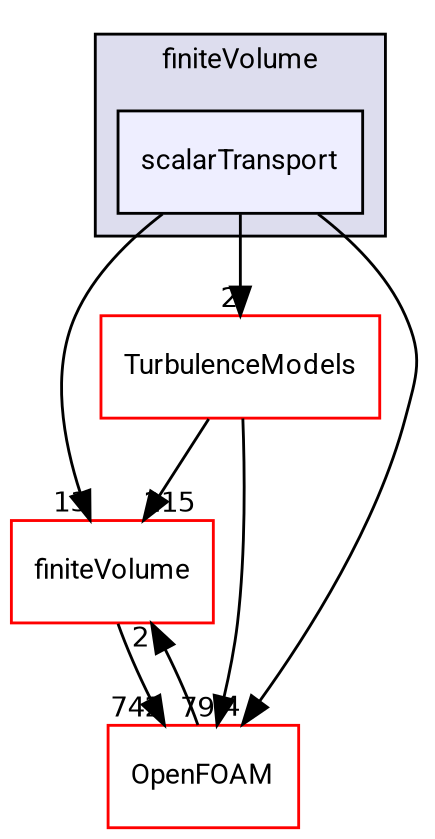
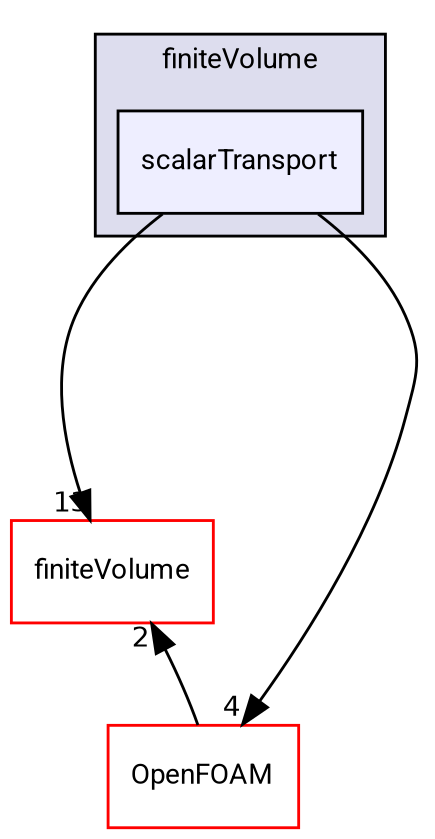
(240, 367) -> none
(133, 662) -> none
